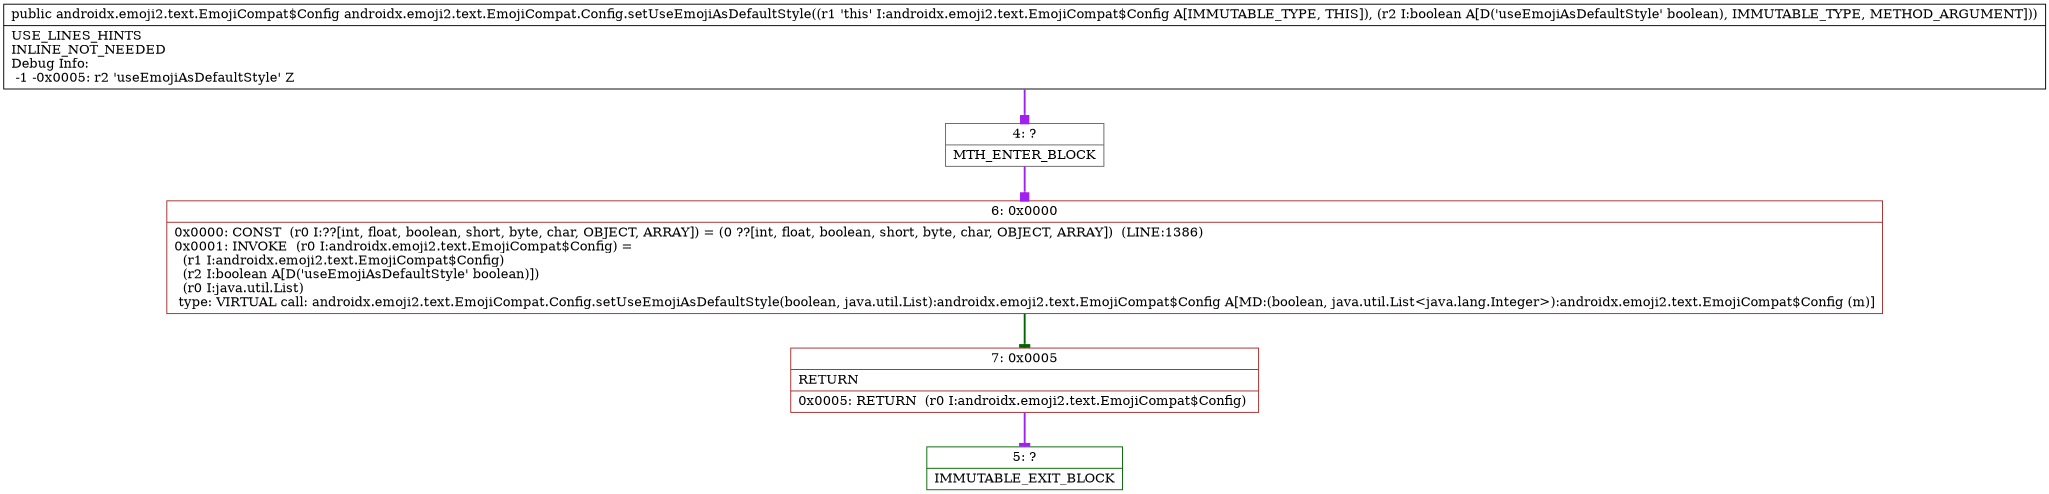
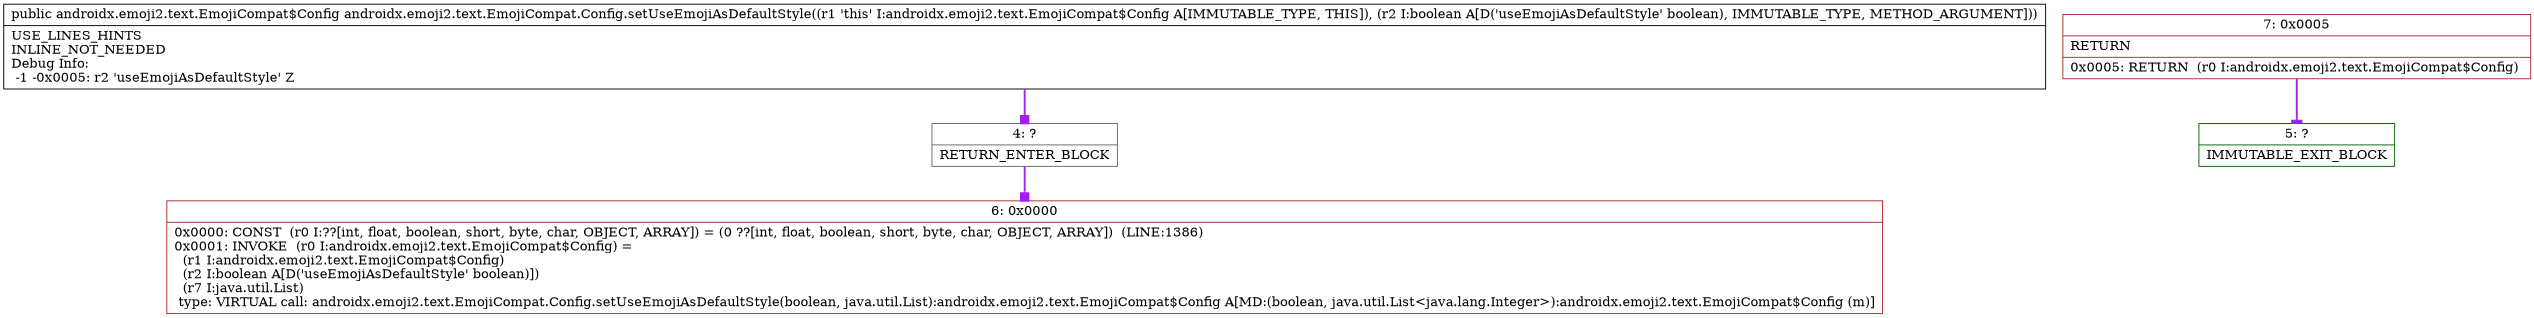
(1025, 155) -> (1025, 155)
(239, 288) -> (239, 288)
(1025, 328) -> none
